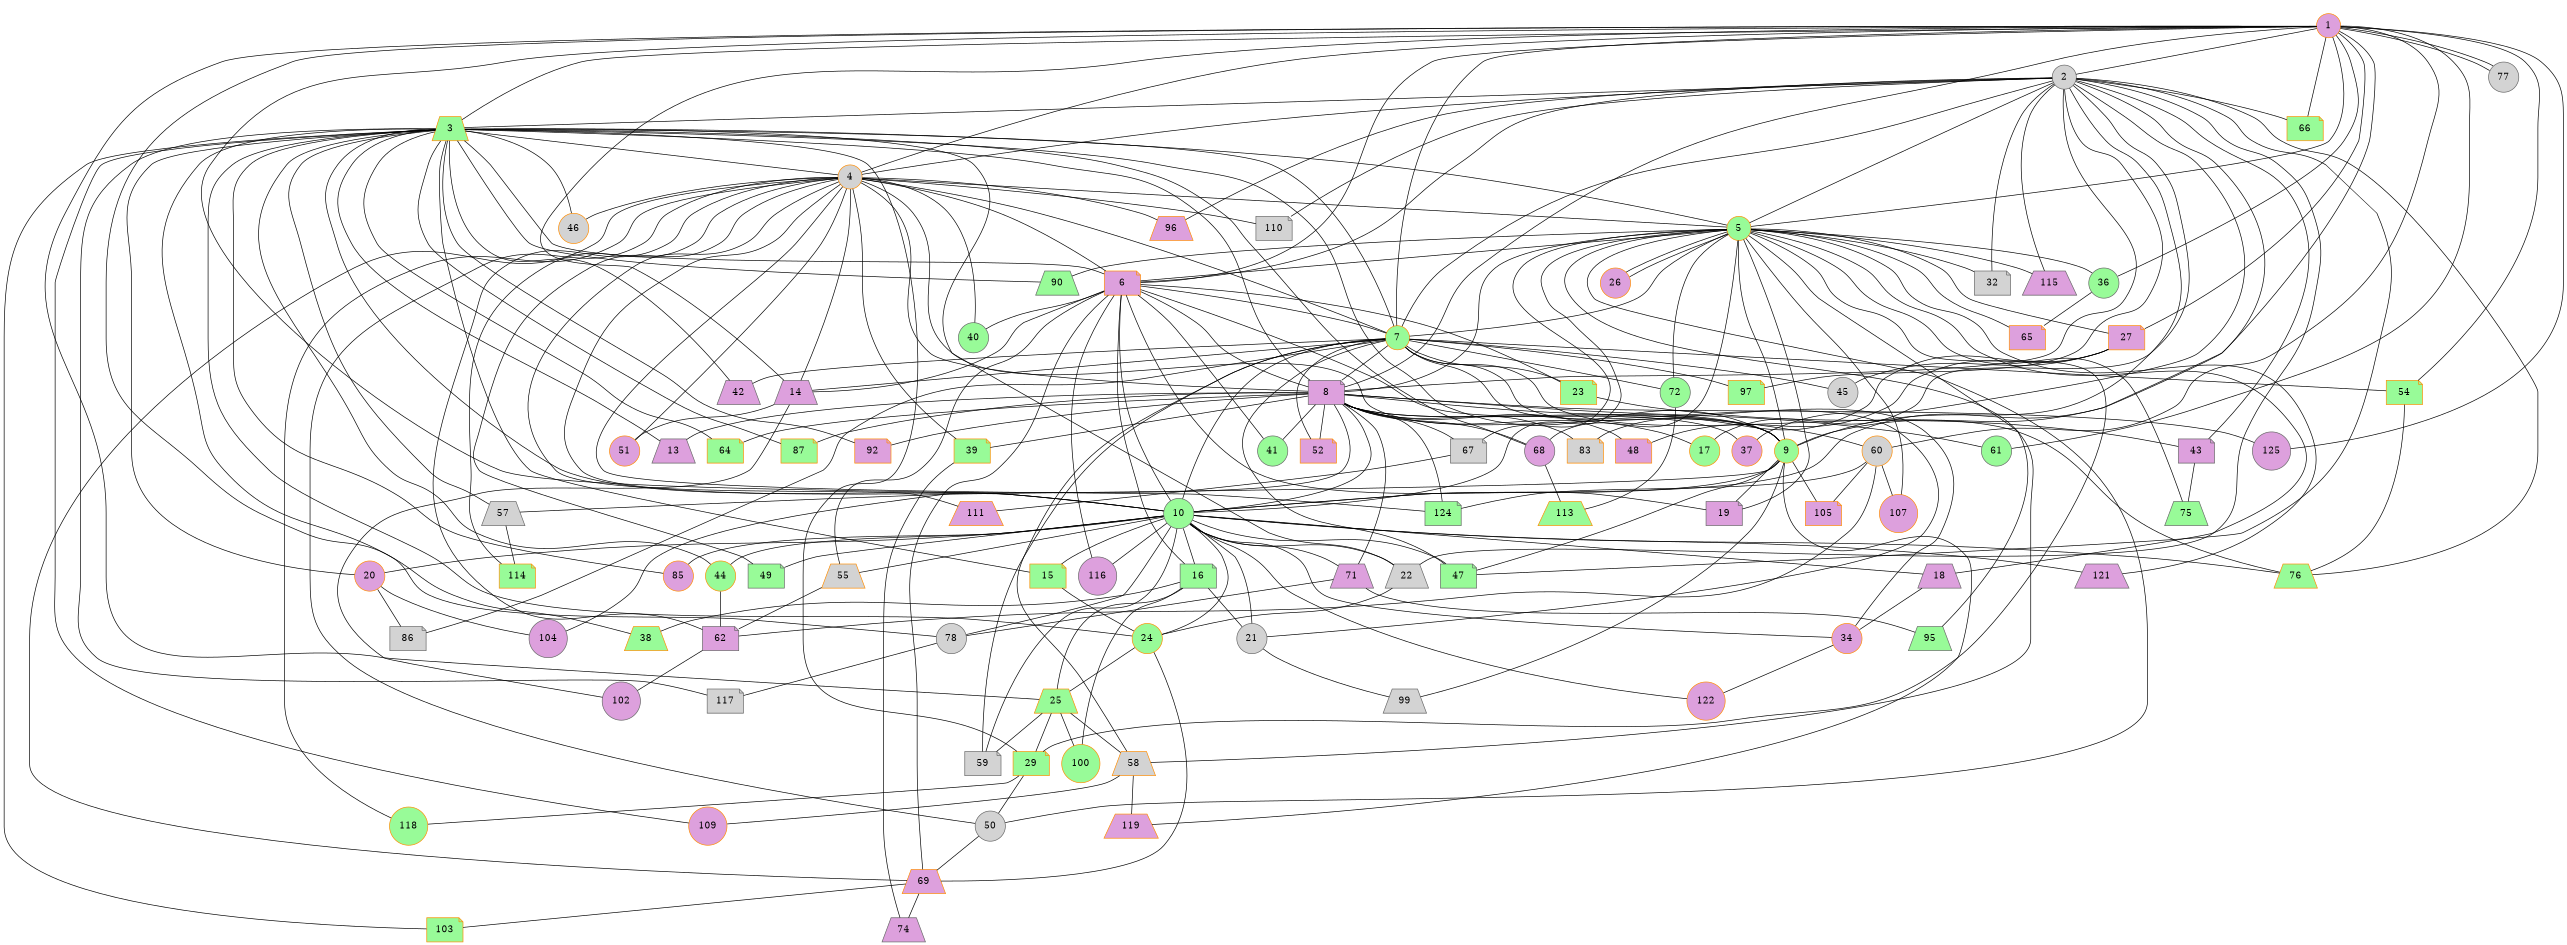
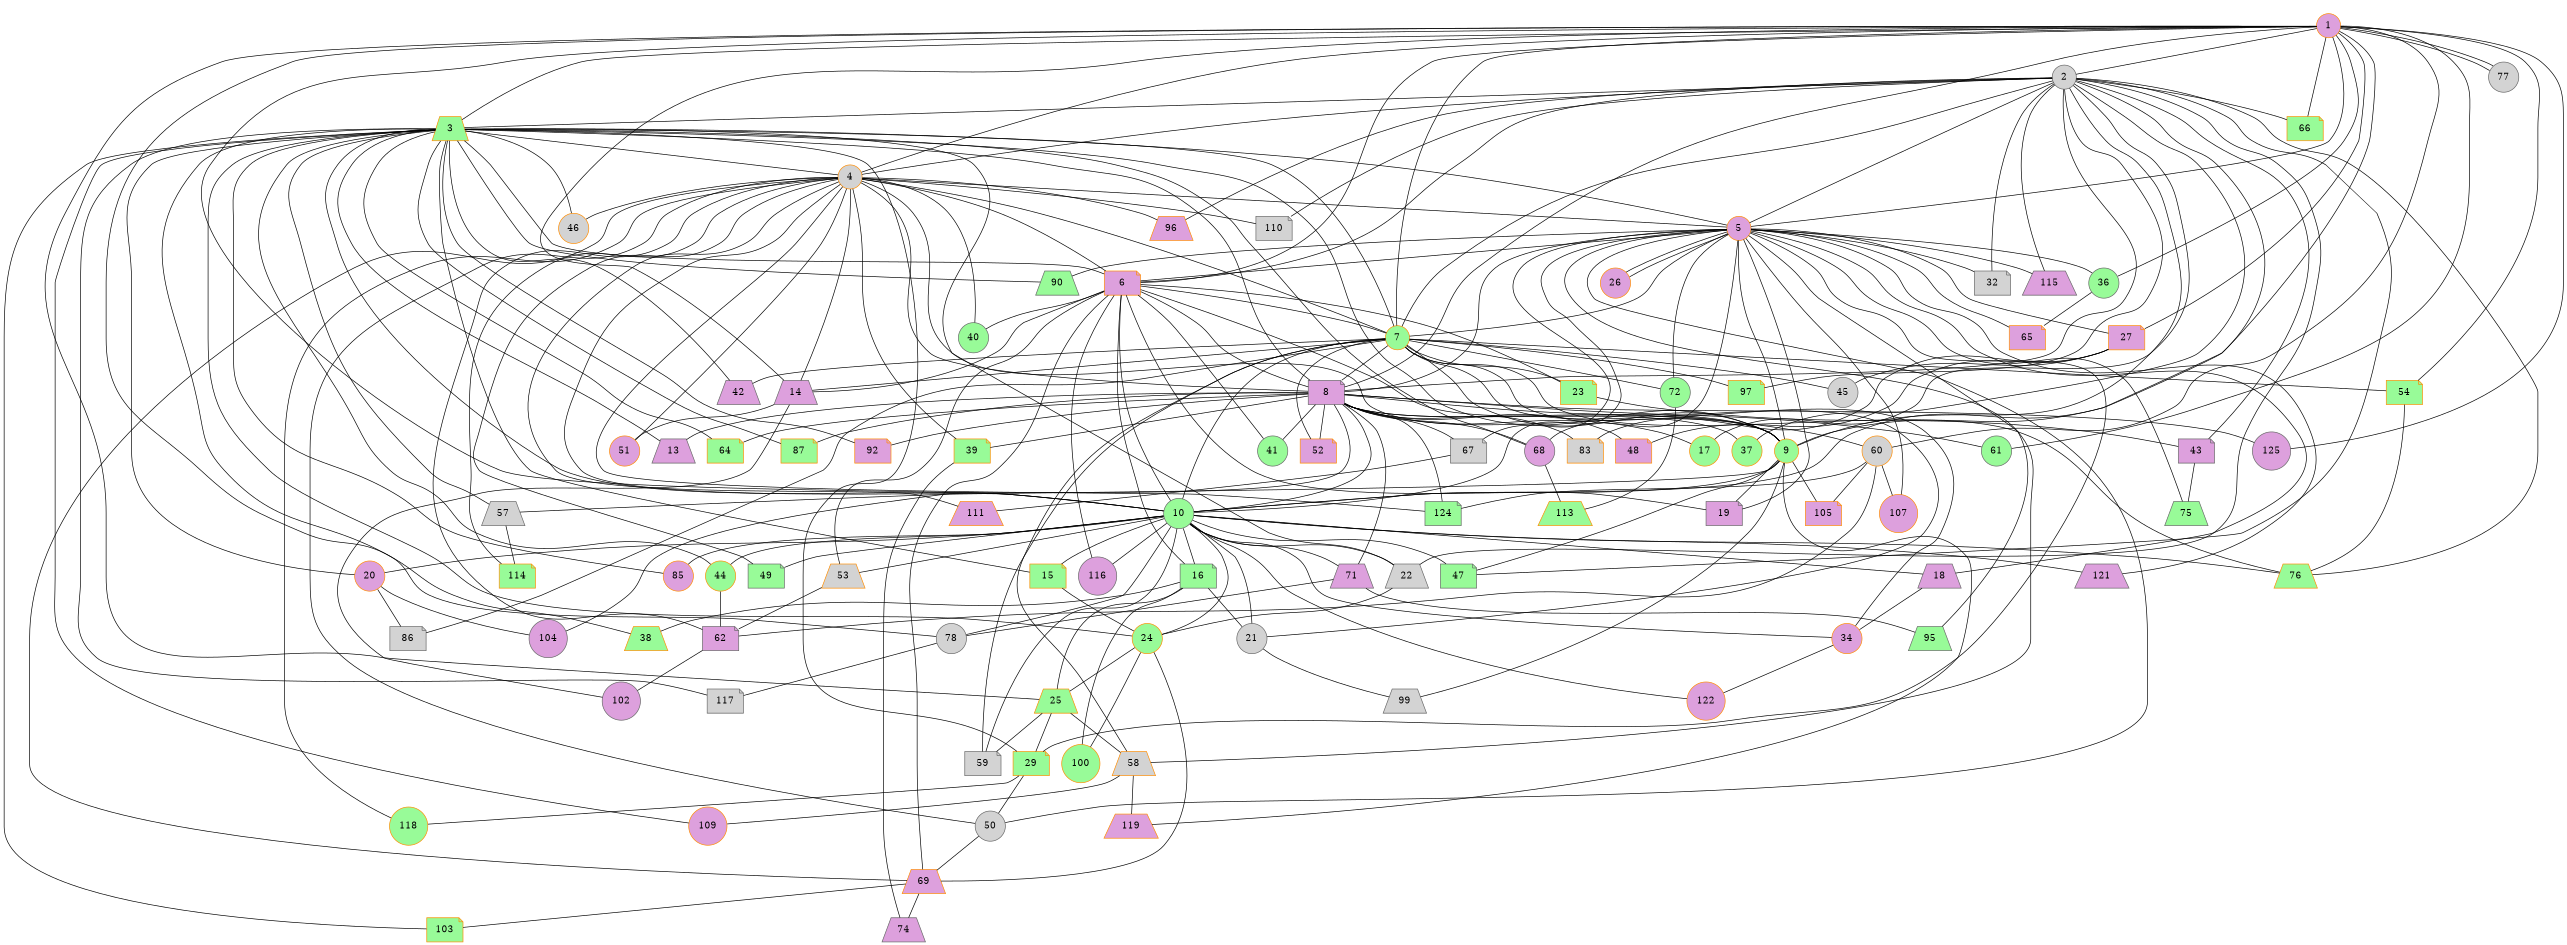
(1739, 228) -> (1739, 228)
(1747, 451) -> (1747, 451)
(1244, 453) -> (1584, 425)
(843, 576) -> (843, 576)
(1067, 729) -> (1116, 700)
